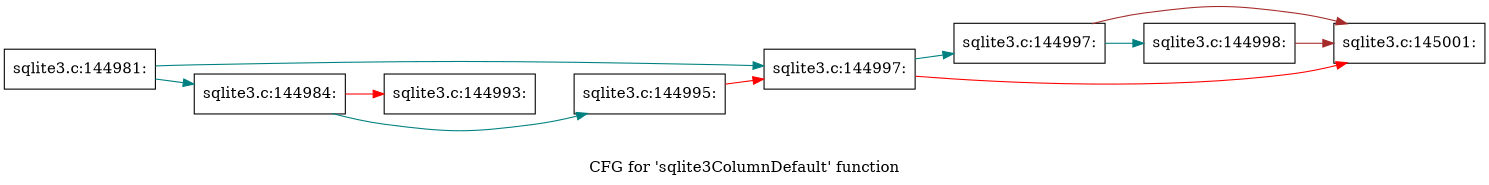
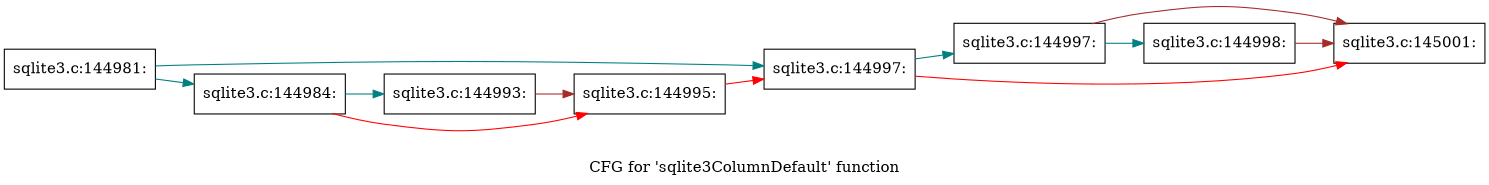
(359, 94) -> (359, 94)
none -> (549, 94)
(454, 131) -> (454, 131)
